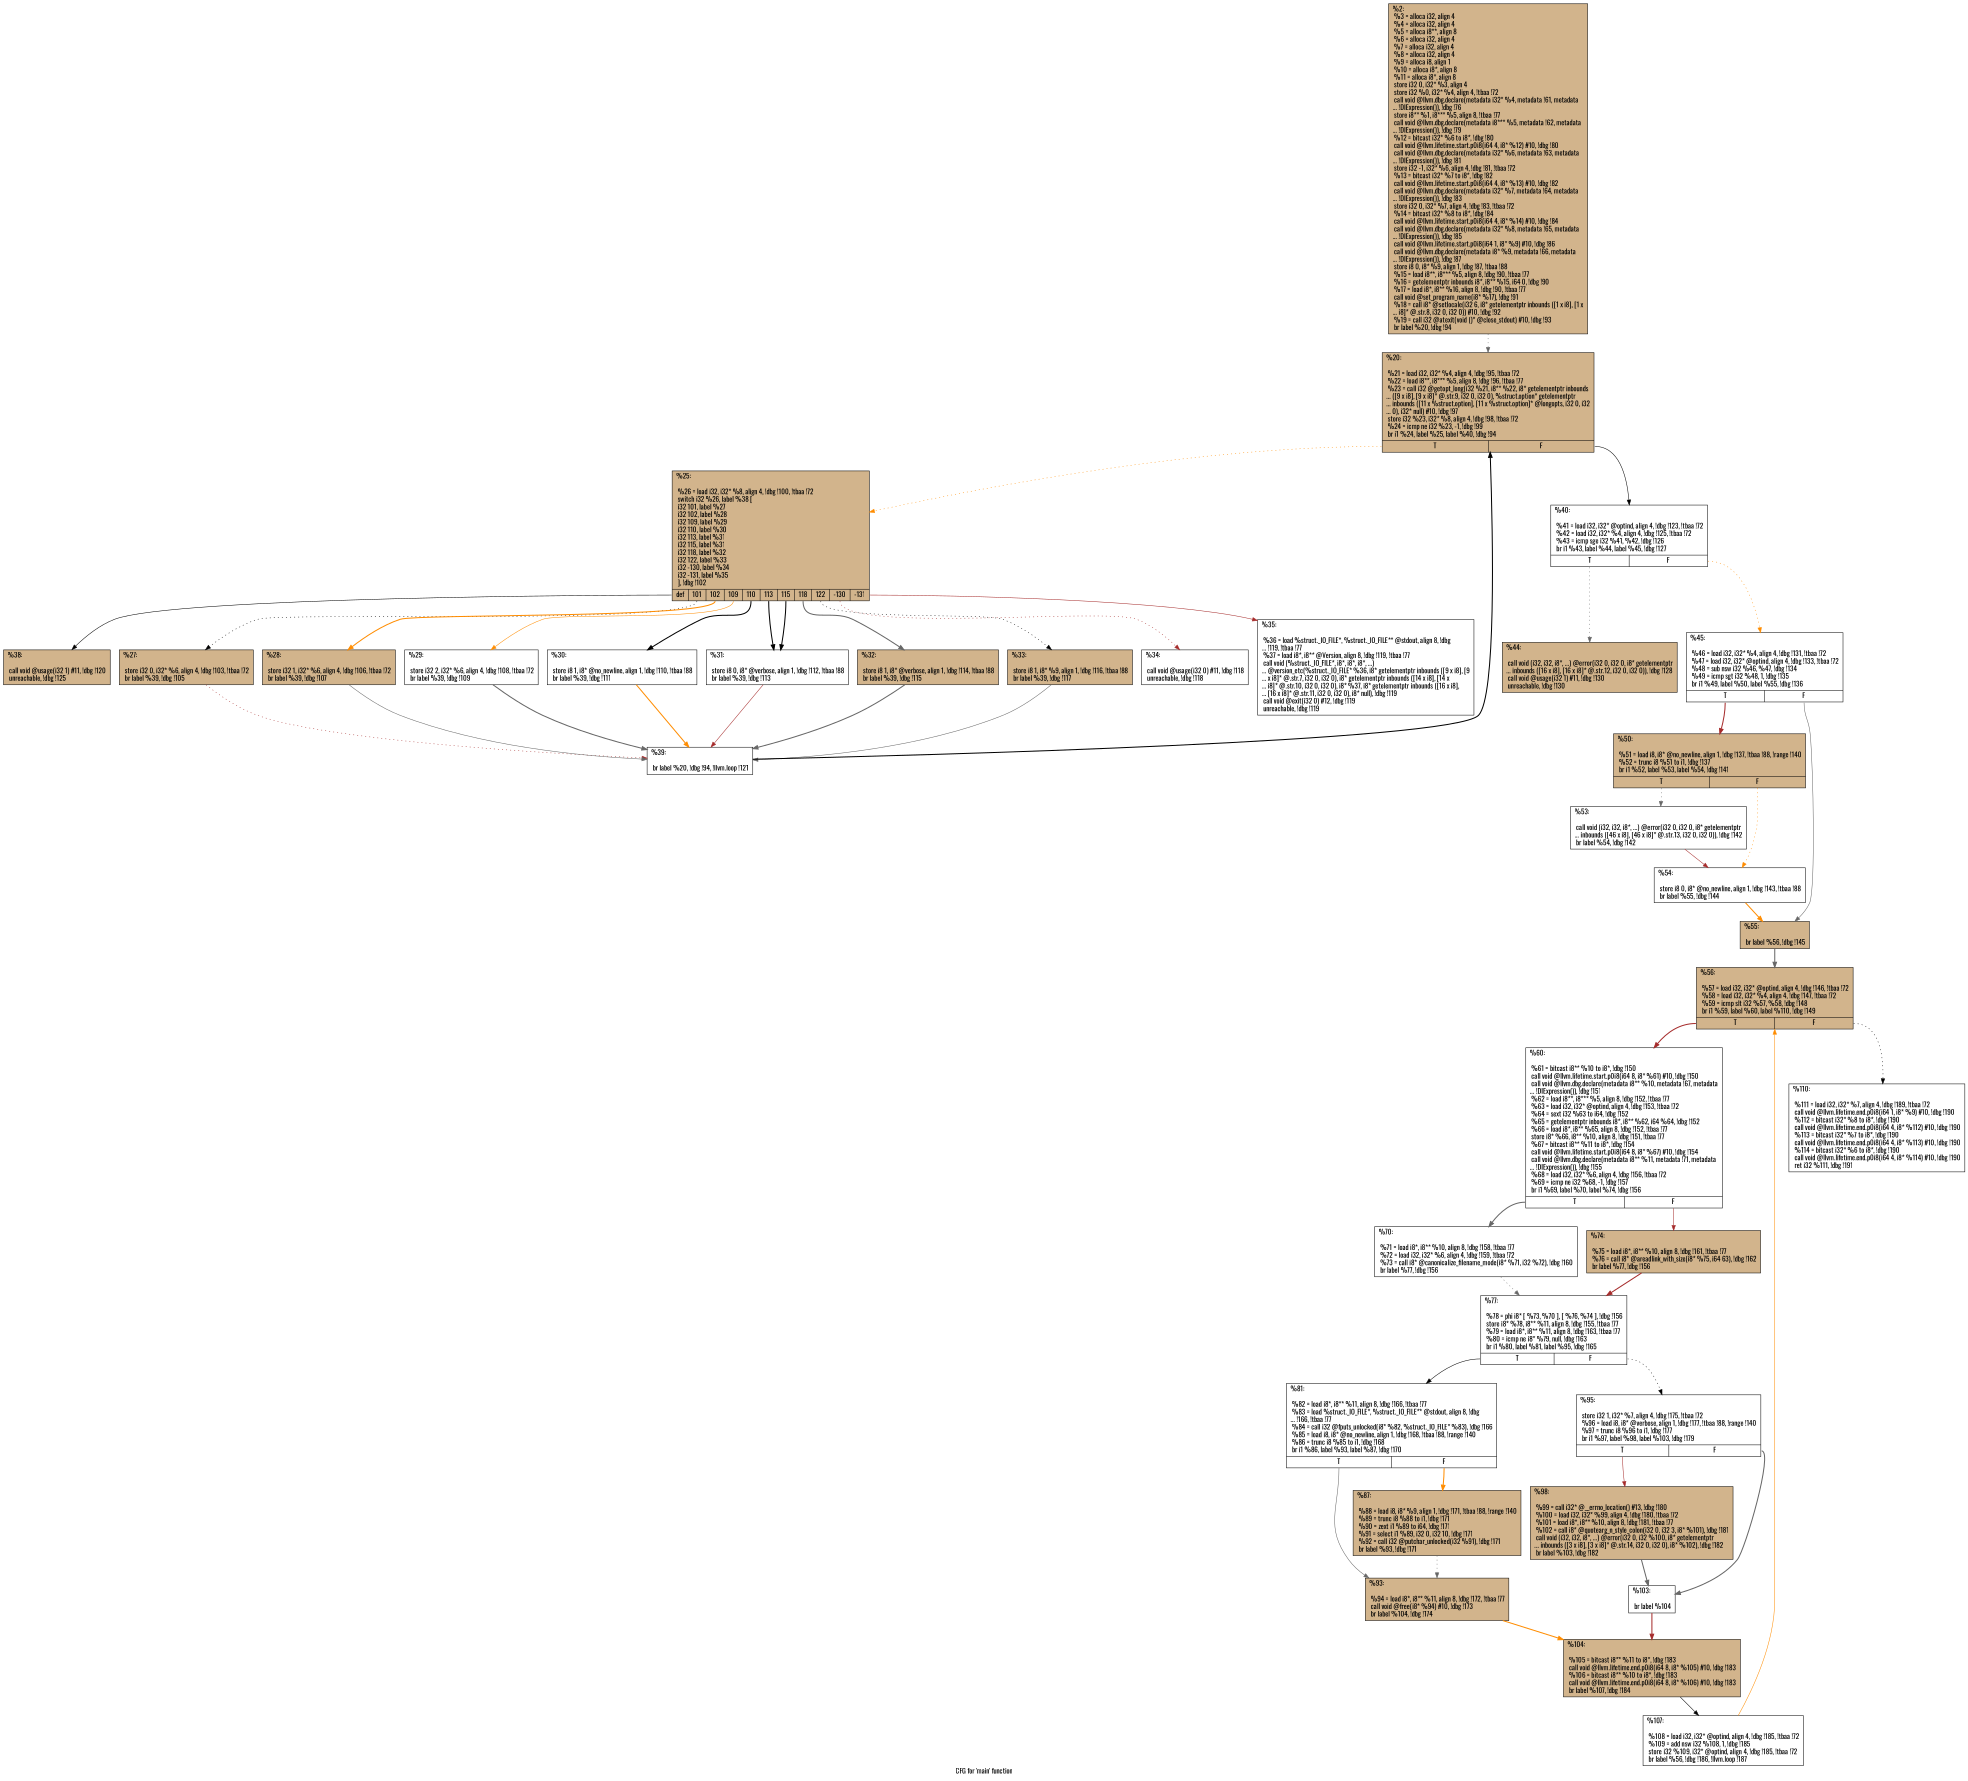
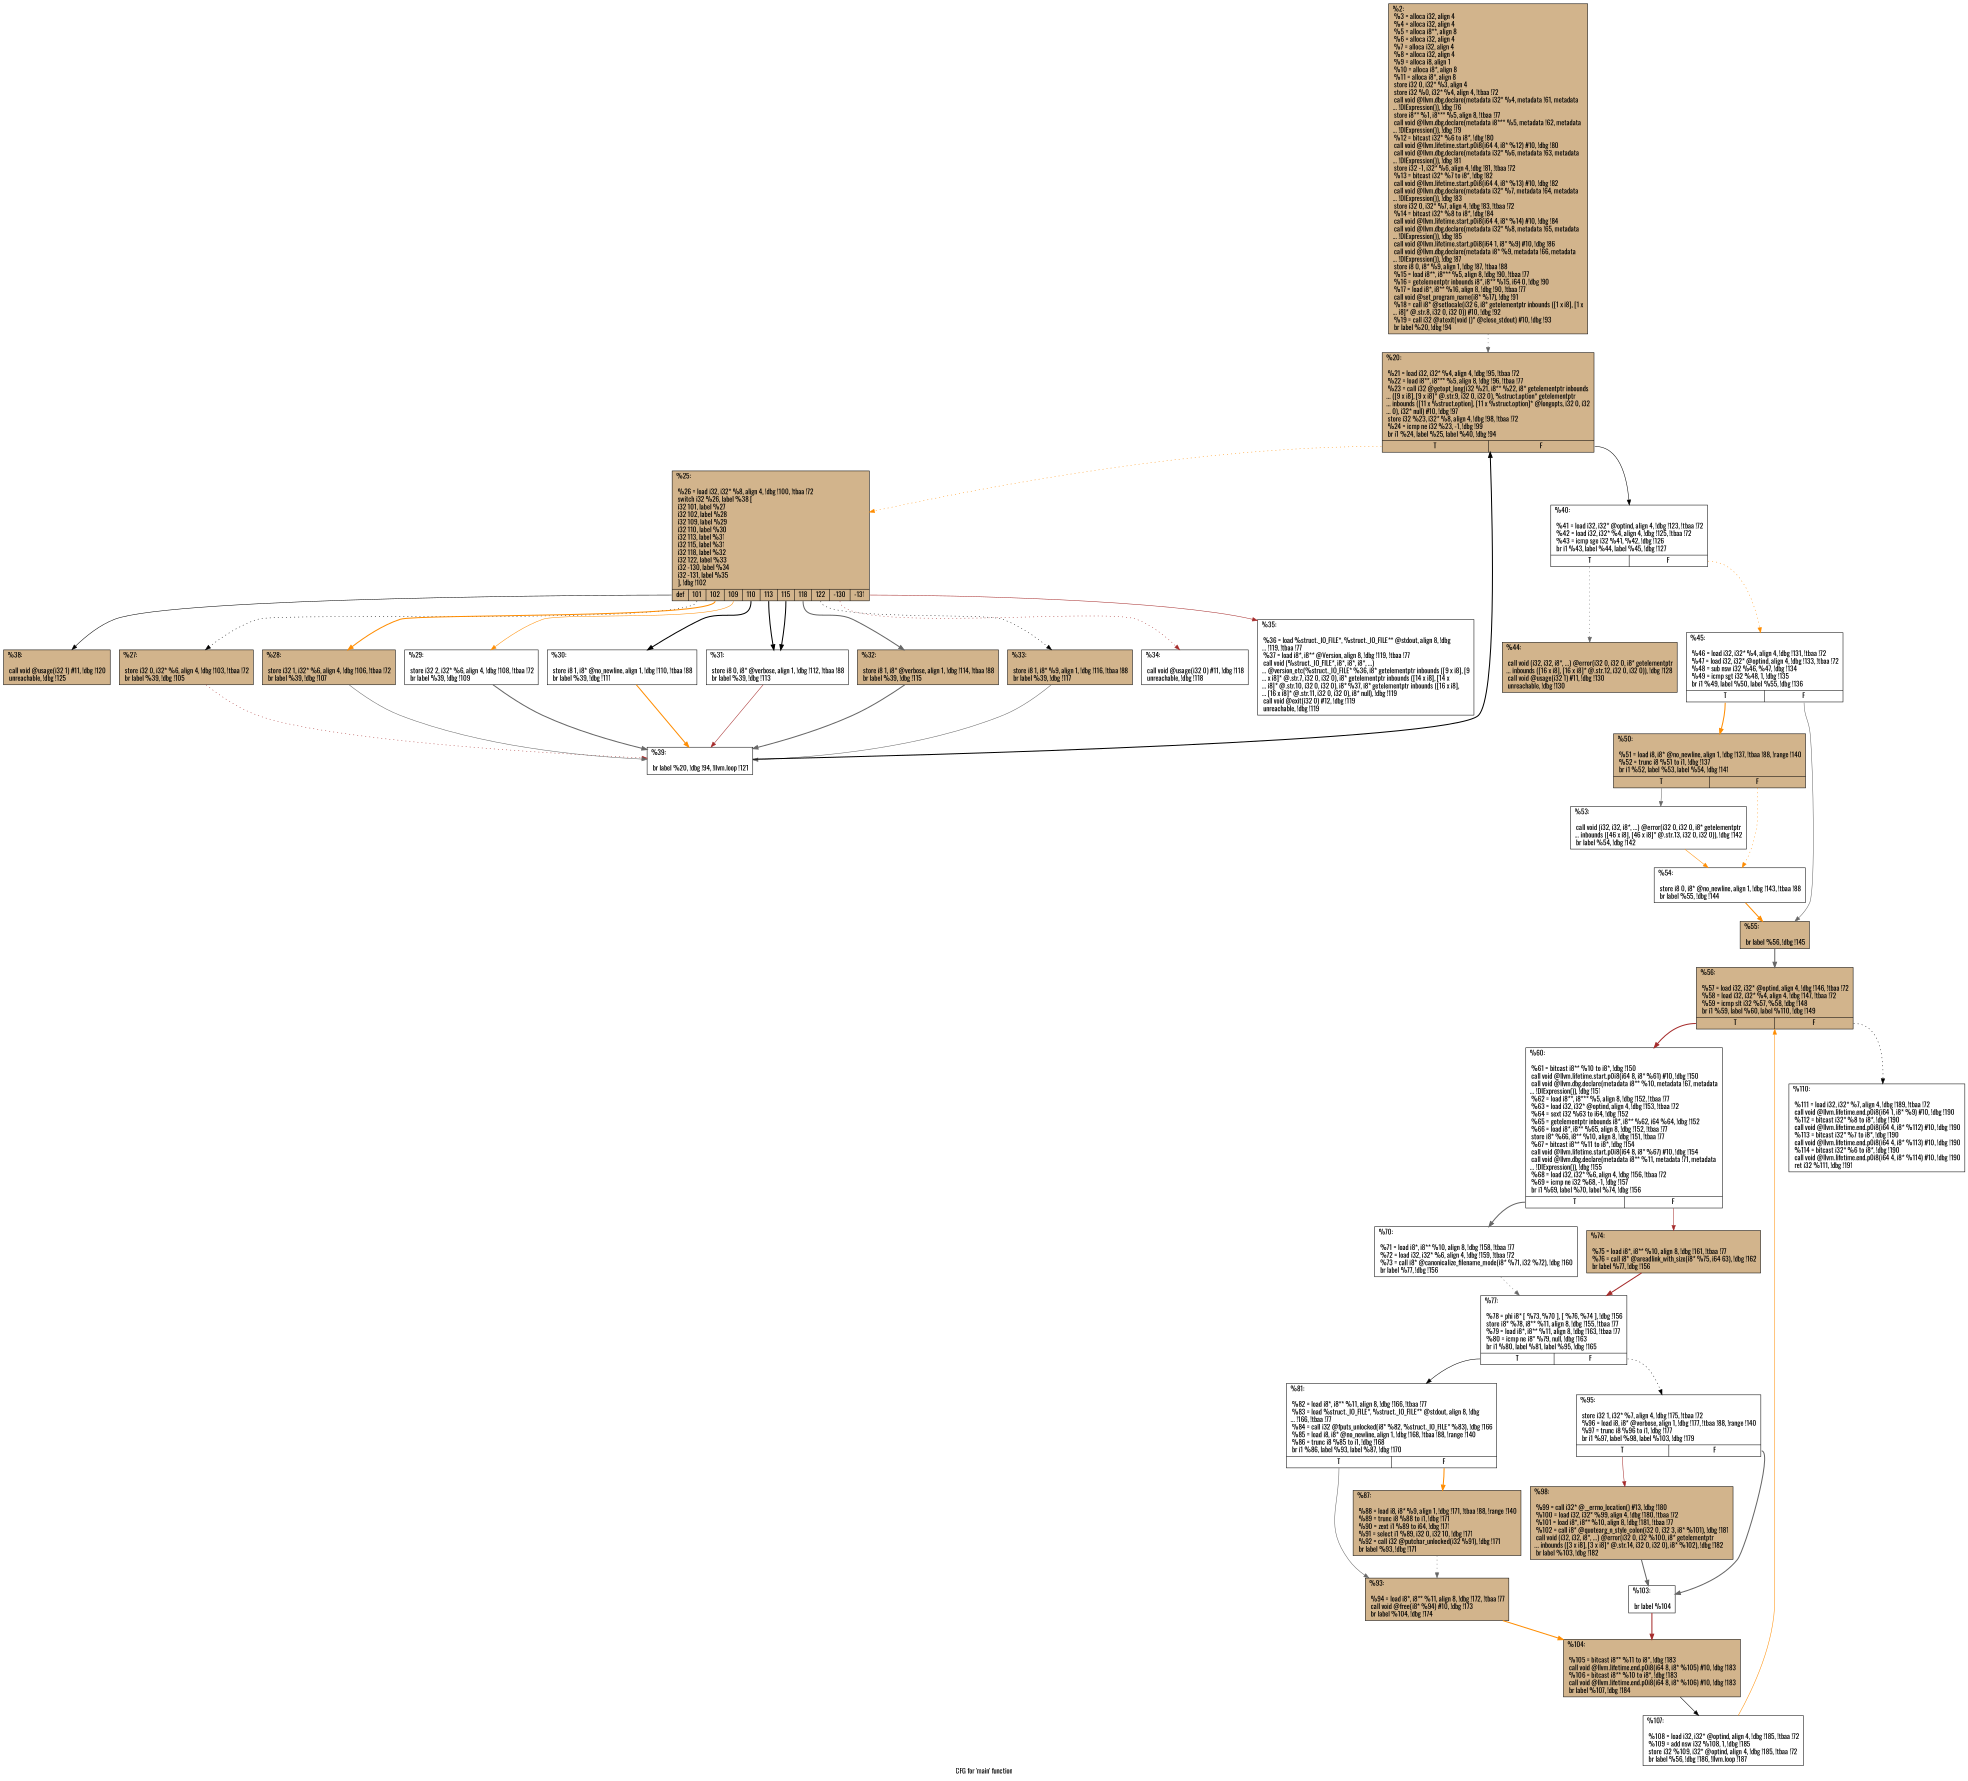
(1724, 716) -> (1724, 716)
(1661, 795) -> (1661, 795)
(1694, 857) -> (1694, 857)
